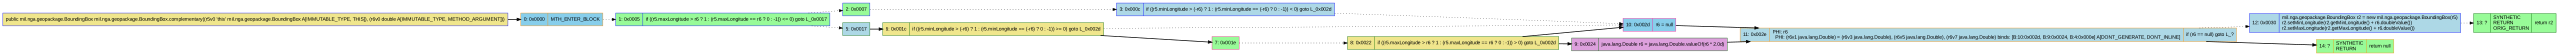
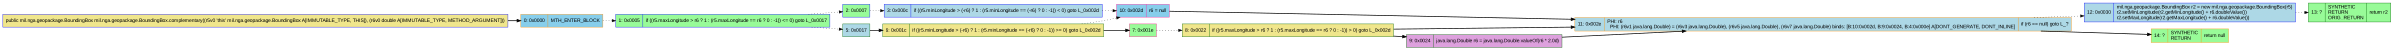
(1571, 32) -> (1482, 28)
